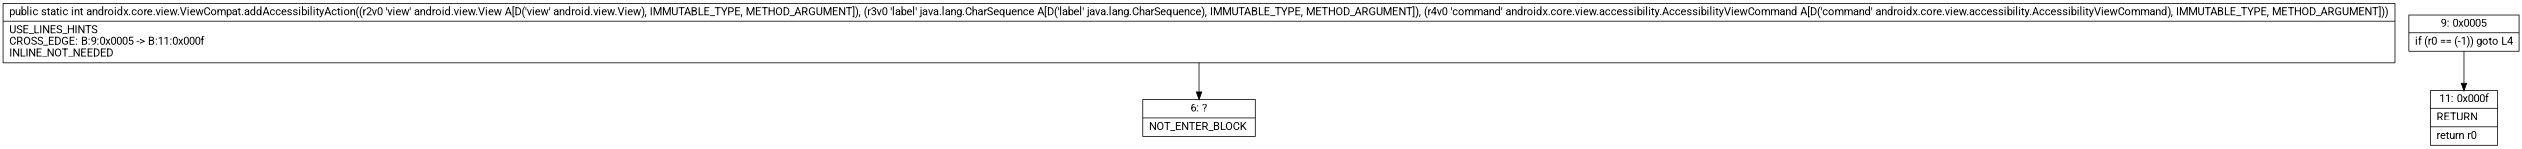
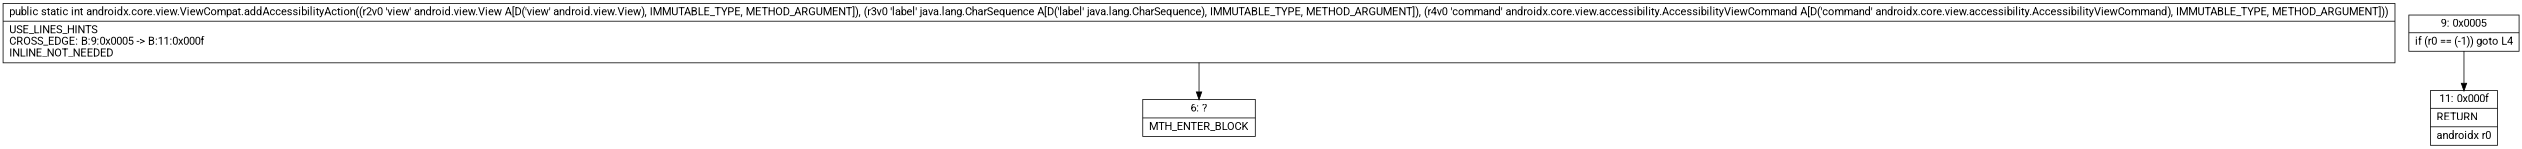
(1198, 127) -> (1199, 127)
(2457, 136) -> (2464, 136)
